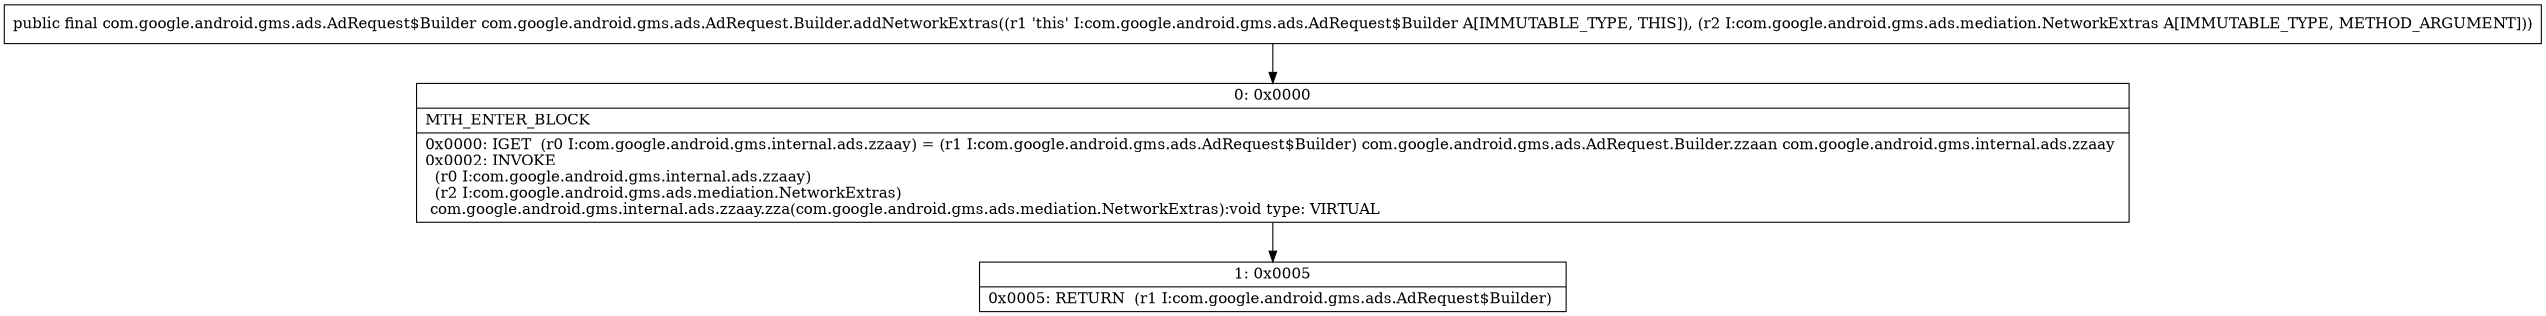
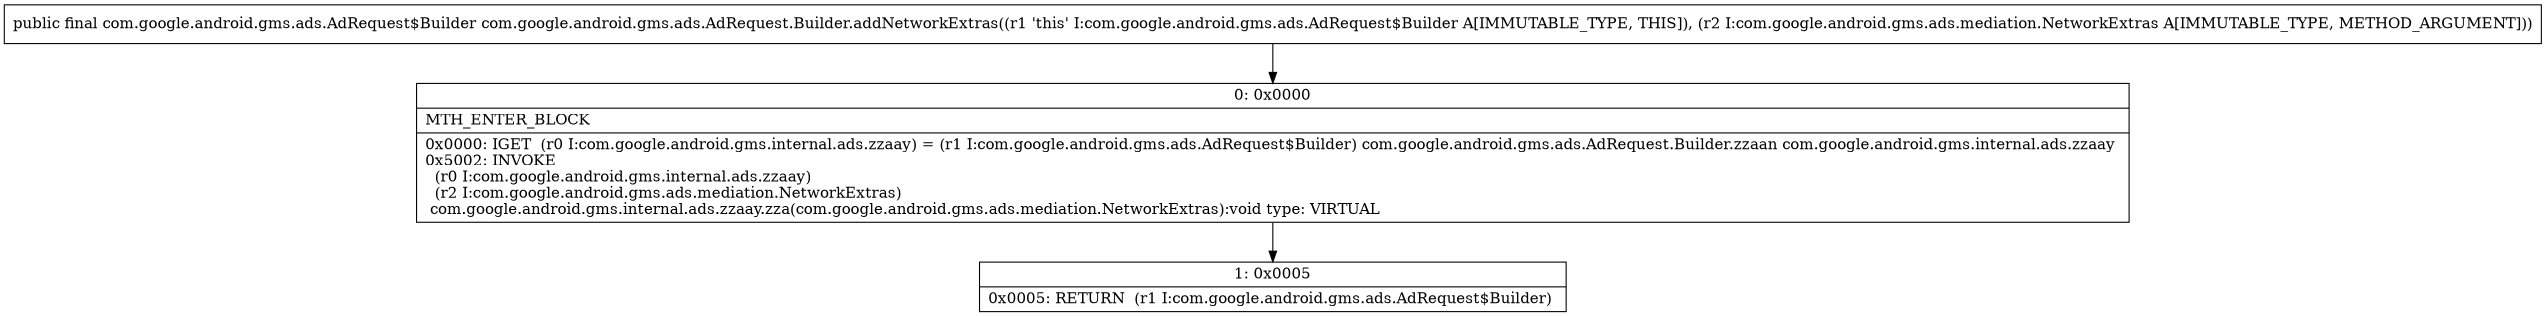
(496, 161) -> (496, 161)
